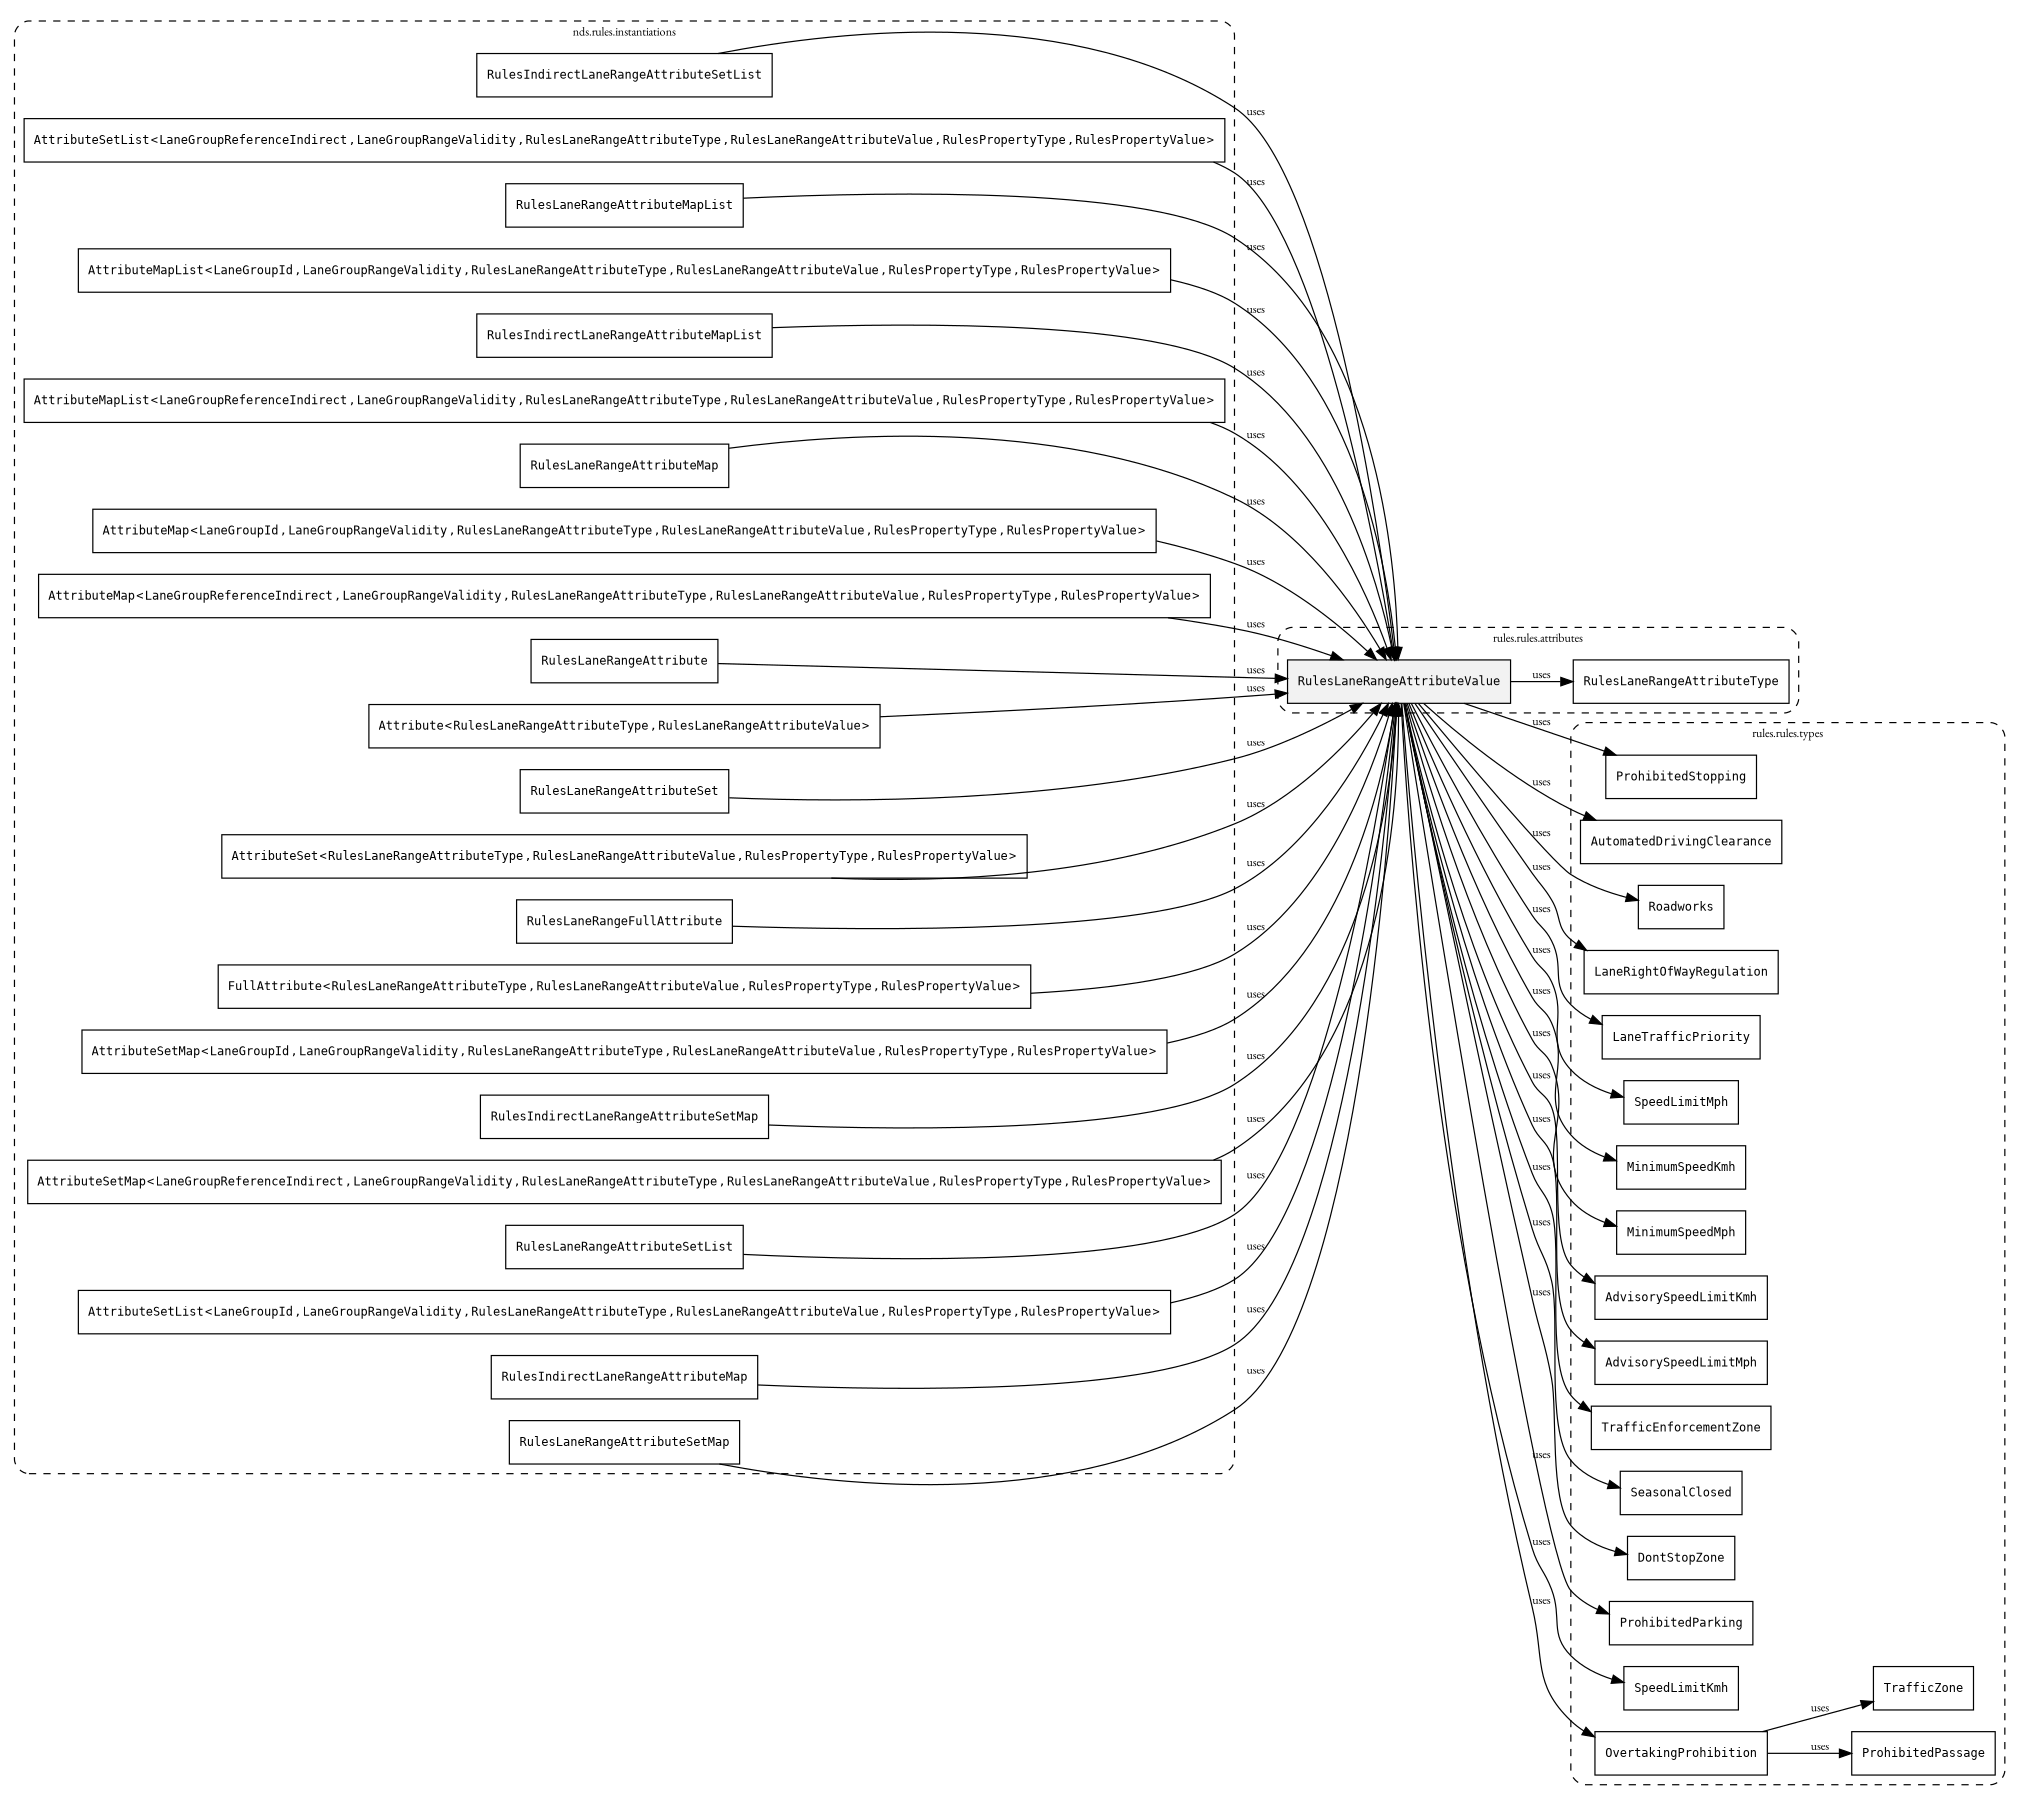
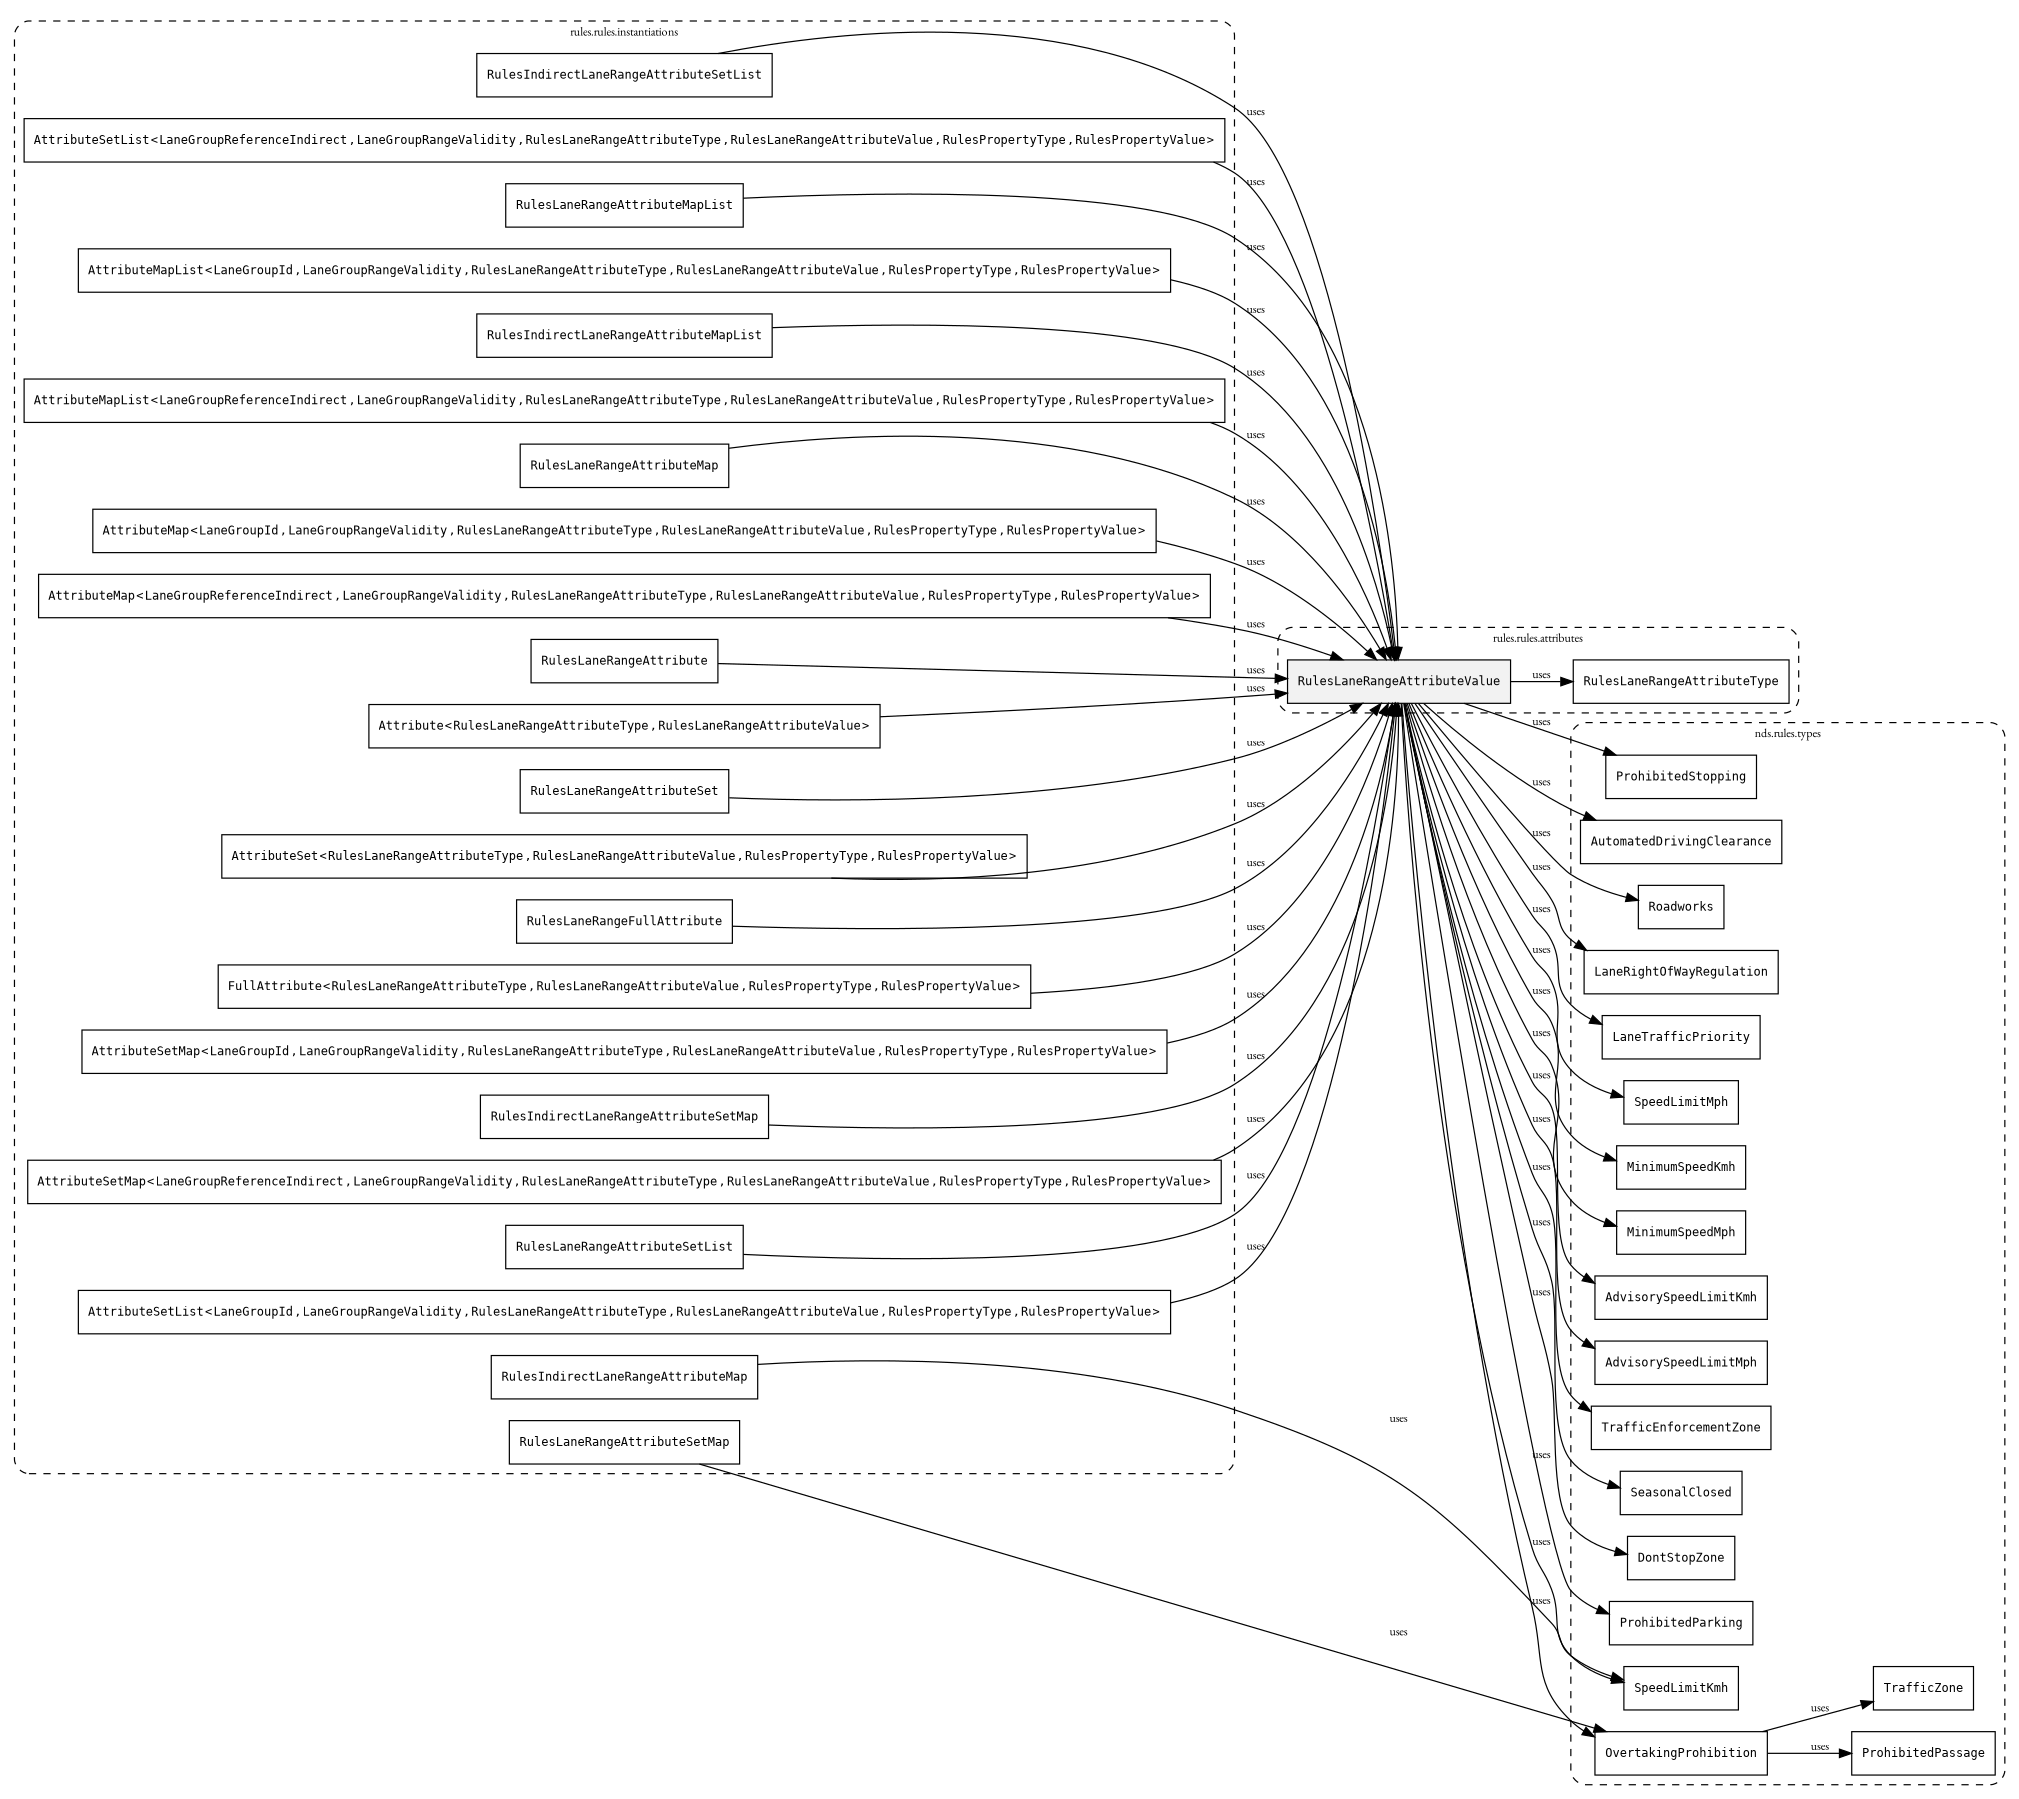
(624, 32) -> (624, 32)
(1788, 734) -> (1788, 734)
(1286, 1273) -> (1207, 1402)
(1290, 1331) -> (1147, 1596)
